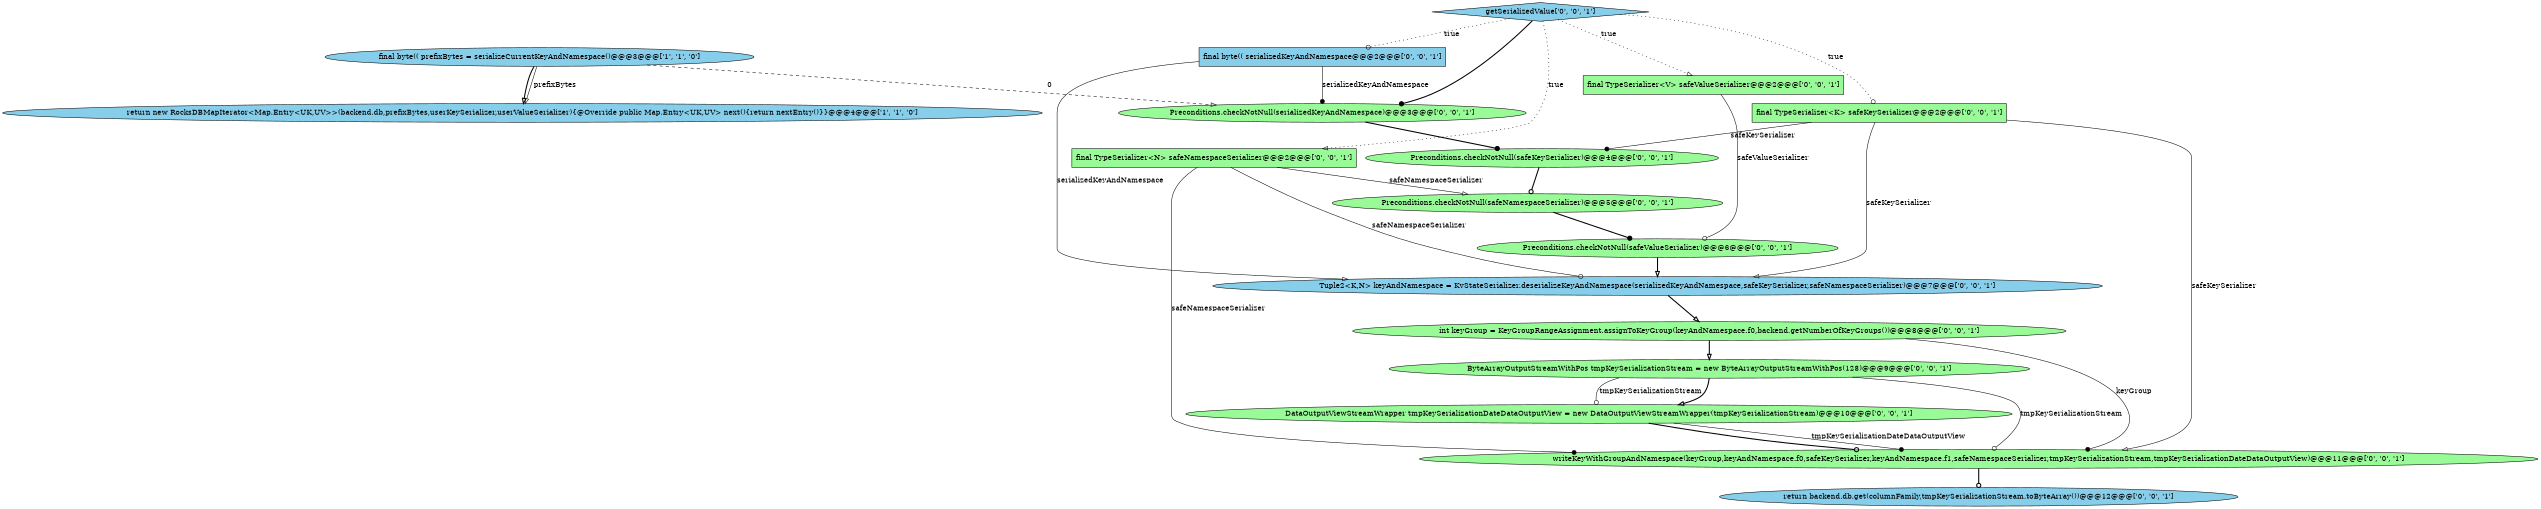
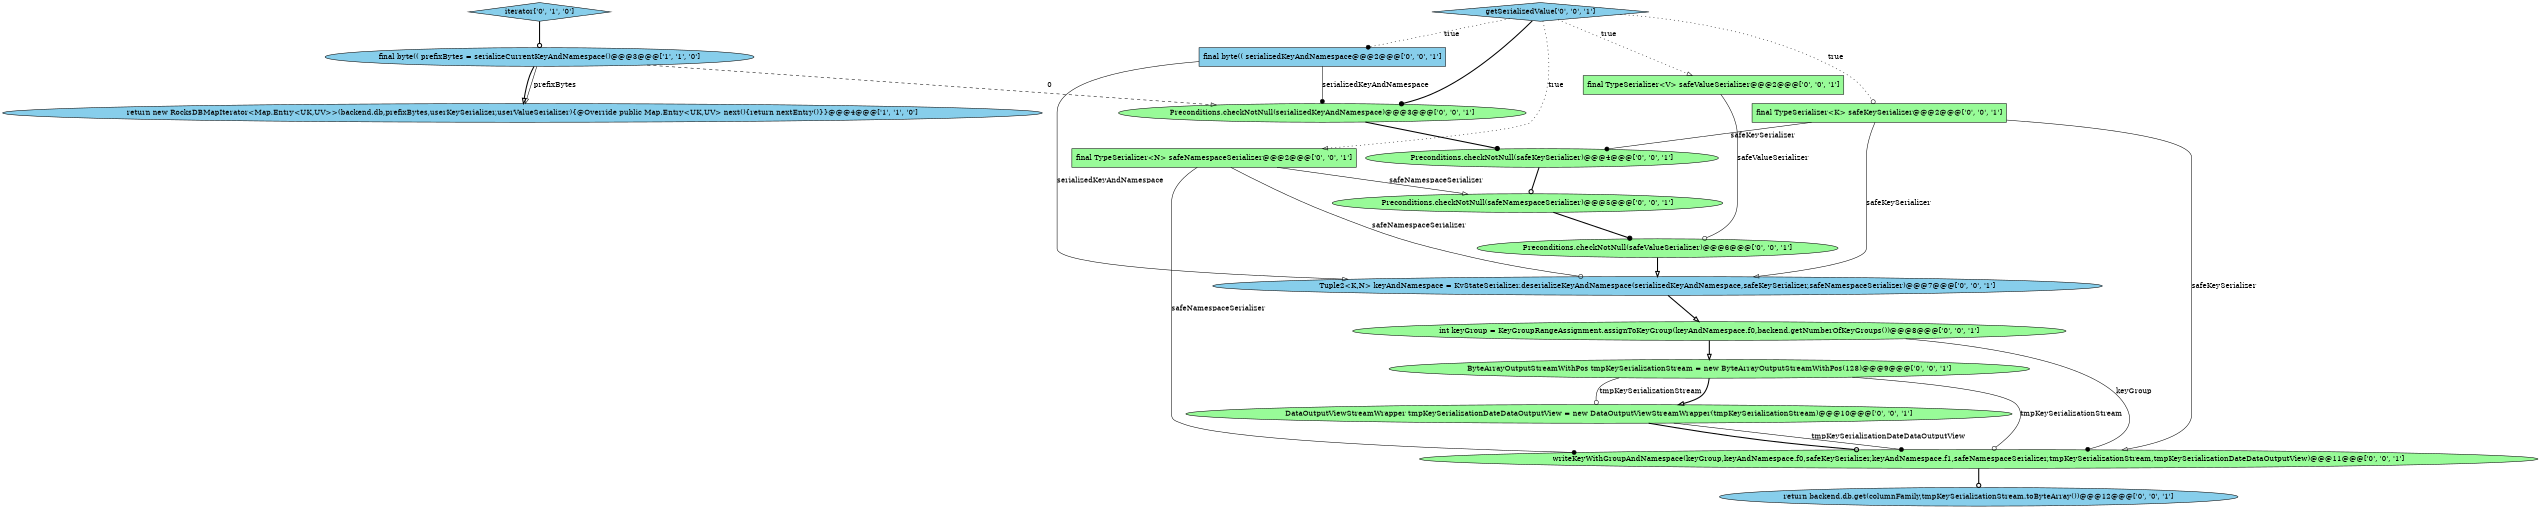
none -> (540, 12)
(1440, 33) -> (1440, 33)
